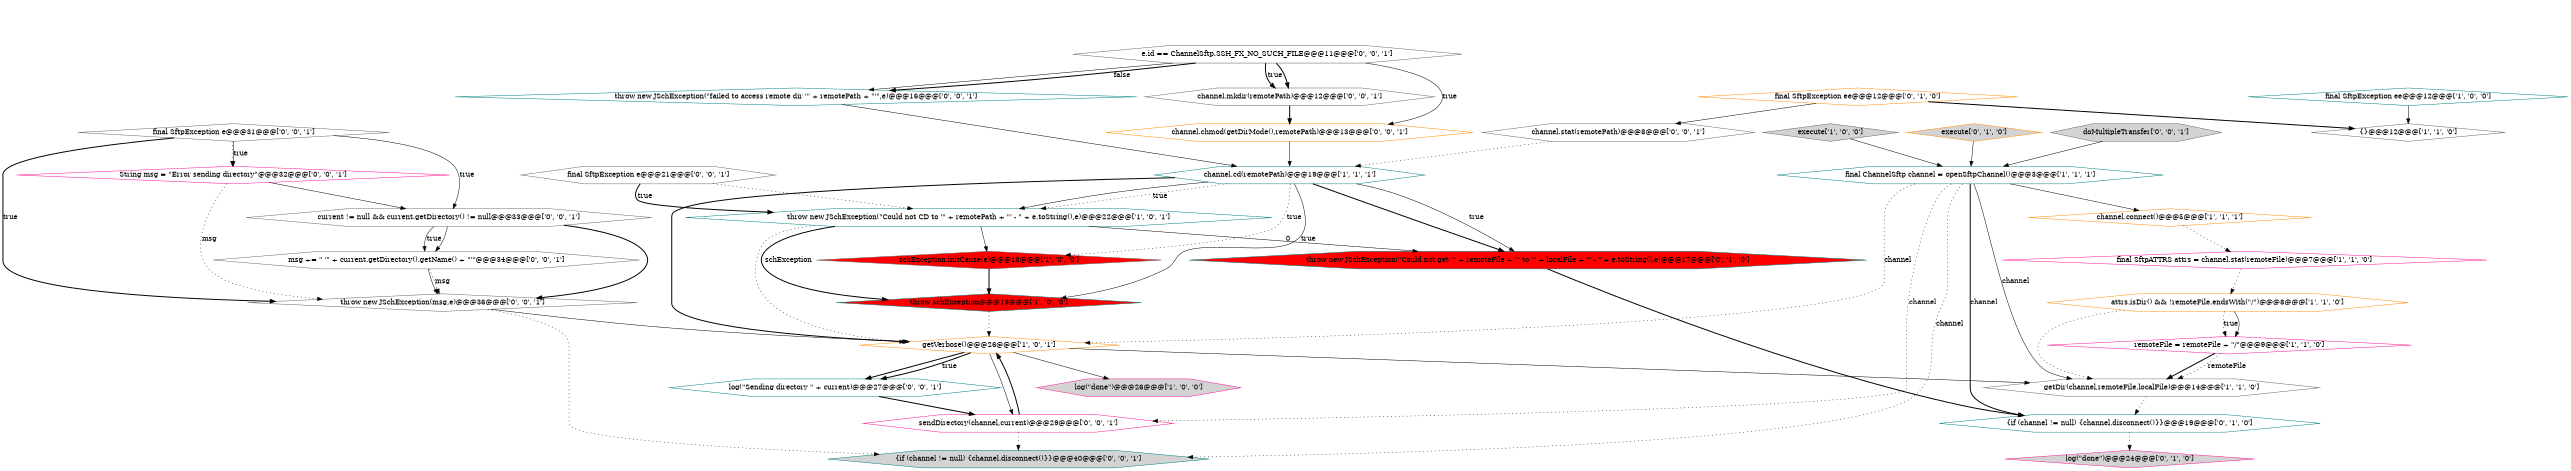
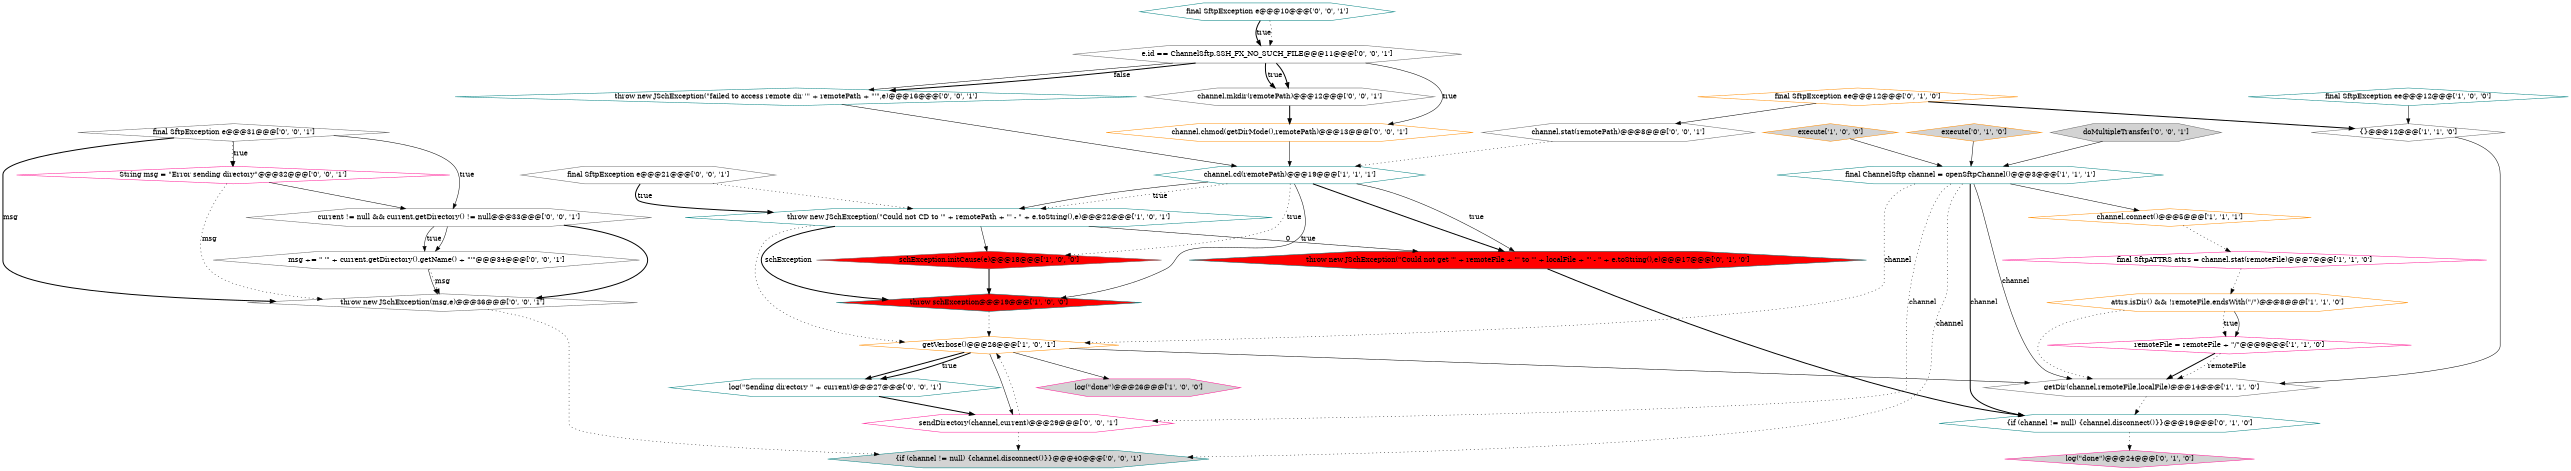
none -> (1267, 12)
(1830, 132) -> (1830, 132)
(759, 196) -> none
(11, 218) -> (11, 218)
(697, 330) -> none
none -> (2500, 340)
(1011, 385) -> (1011, 385)
